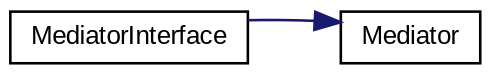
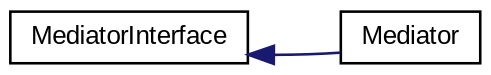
(281, 20) -> (307, 54)
